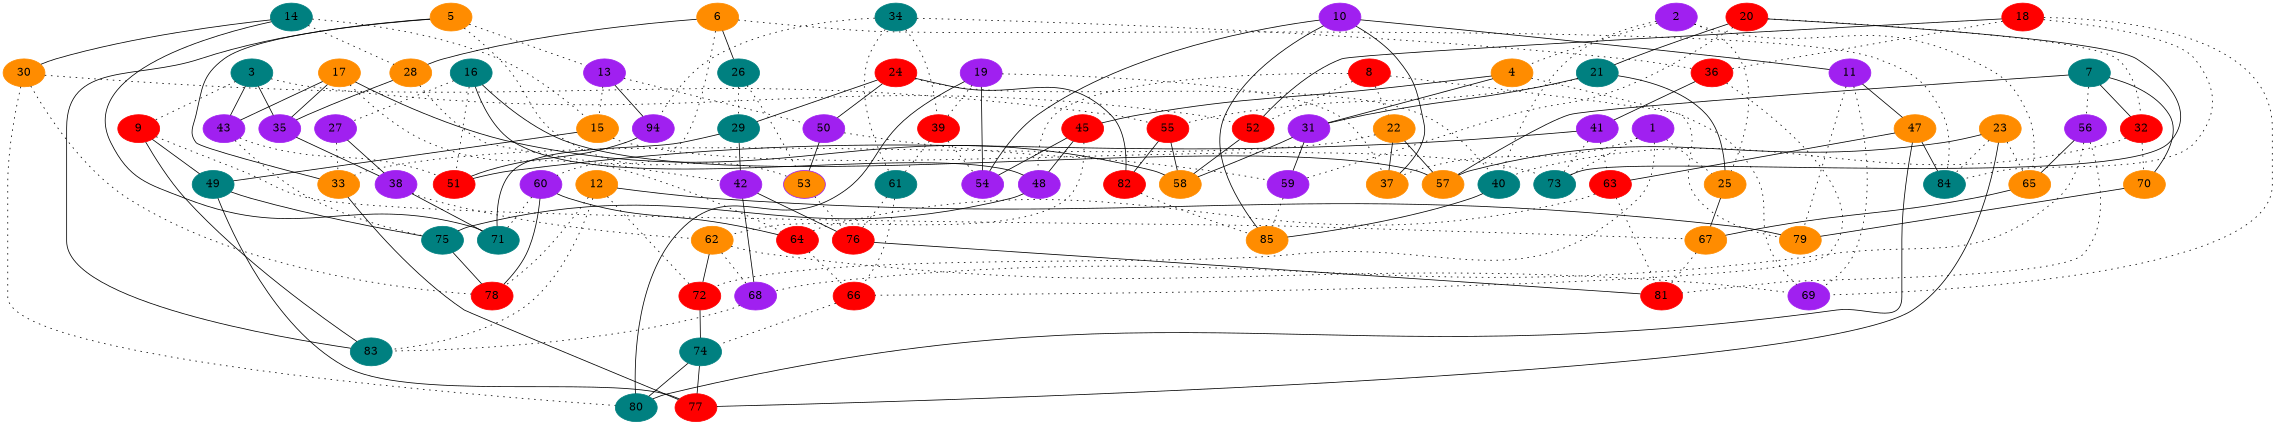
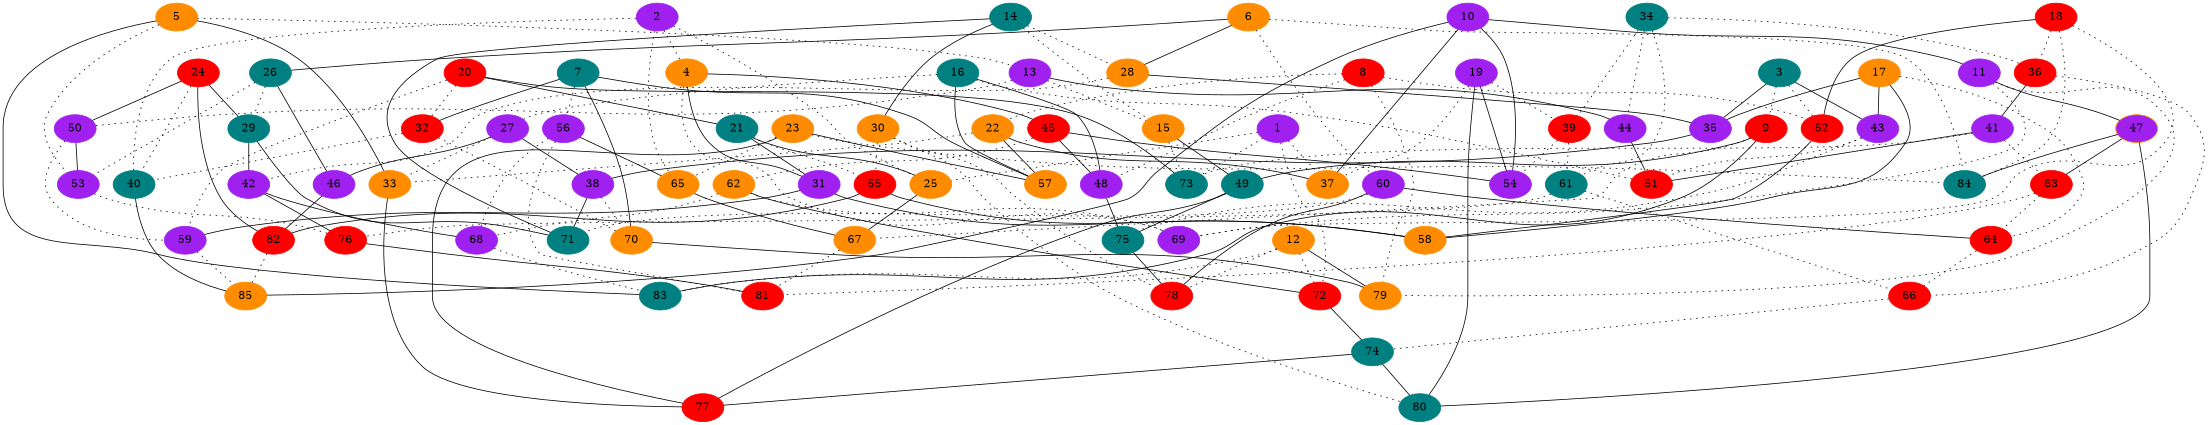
(653, 129) -> (1625, 129)
(1915, 129) -> (2137, 129)
none -> (334, 184)
(804, 184) -> (78, 184)
(550, 224) -> (608, 207)
